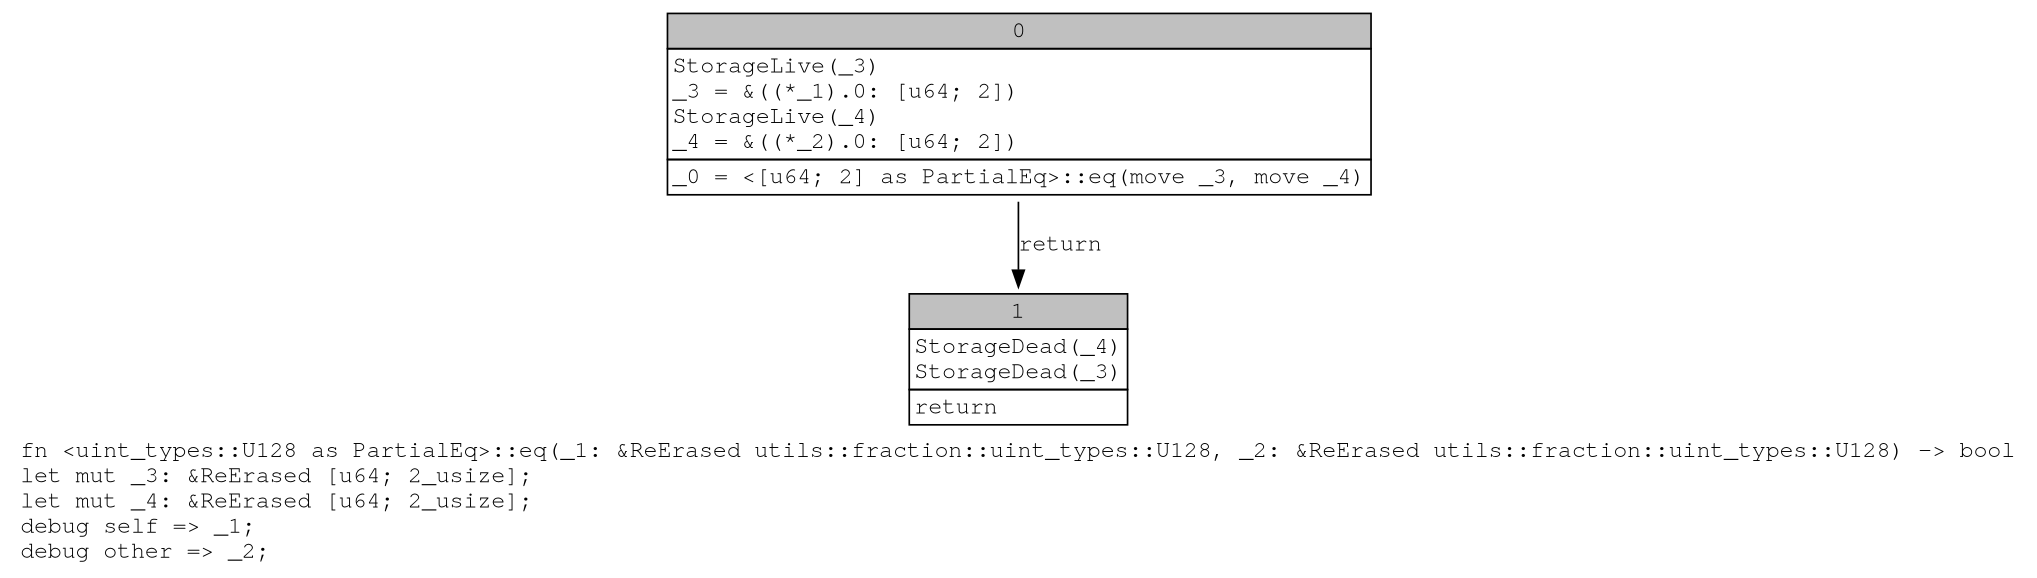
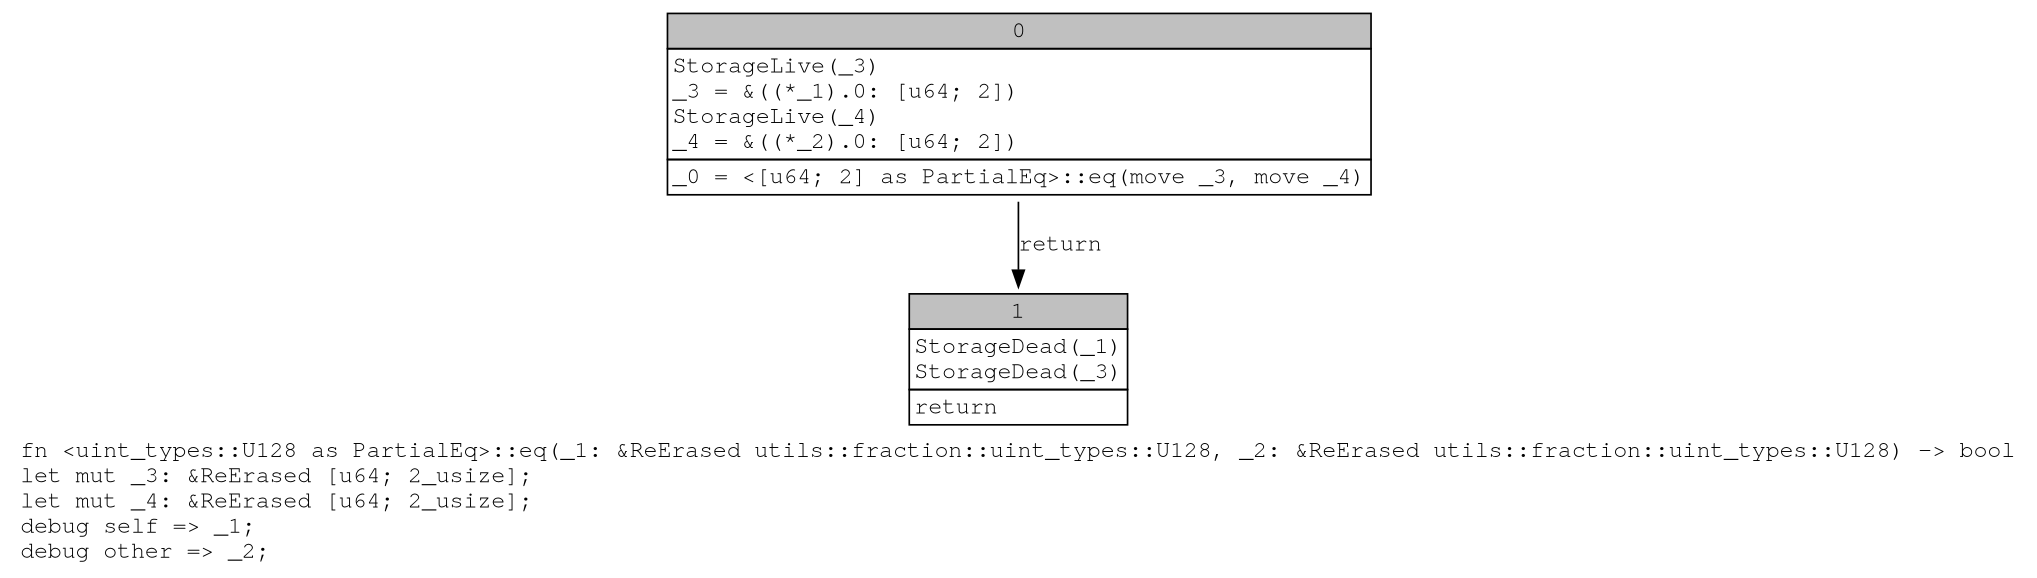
(1018, 346) -> (1018, 346)
